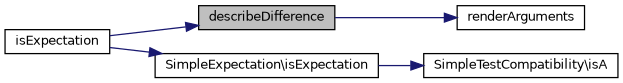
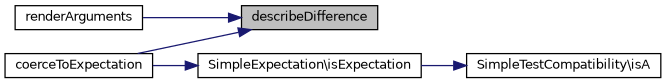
(390, 18) -> (186, 18)
(57, 42) -> (79, 66)
